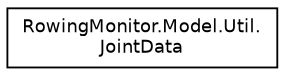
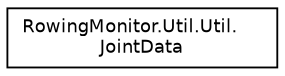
(142, 38) -> (142, 38)
